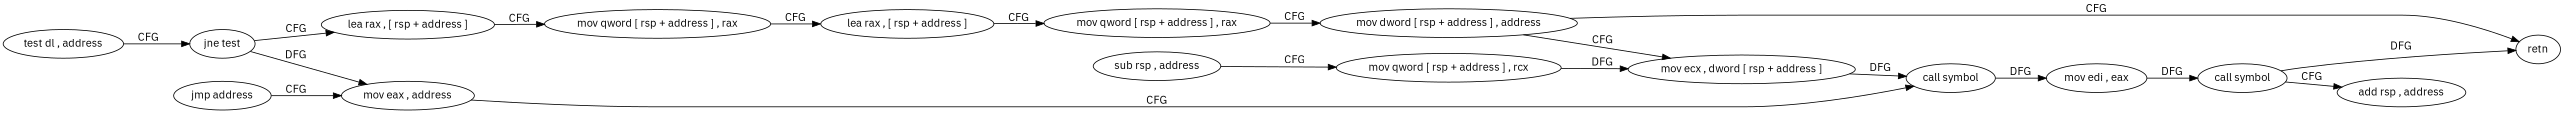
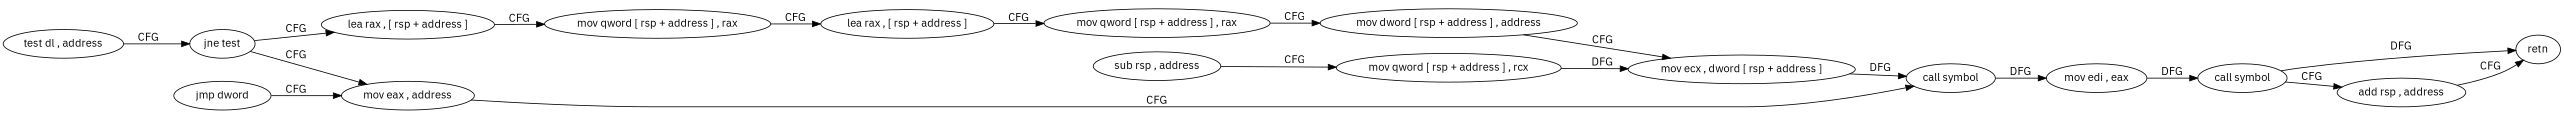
(2042, 15) -> (2488, 77)
(296, 55) -> (296, 55)
(222, 96) -> (222, 96)
